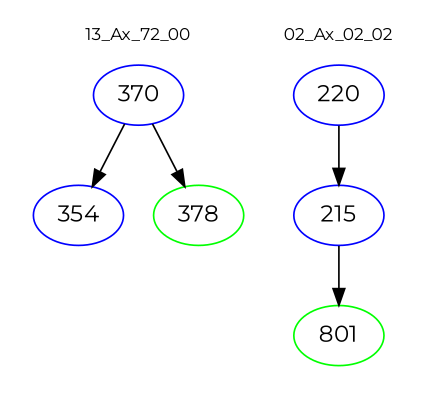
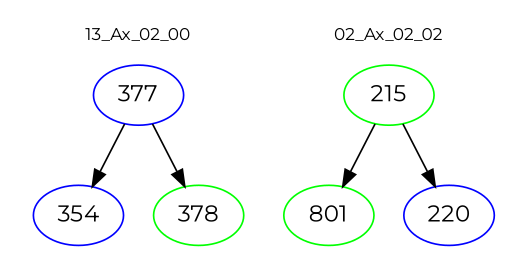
(139, 36) -> (139, 36)
(139, 95) -> (139, 95)
(339, 147) -> (415, 148)
(339, 215) -> (389, 95)
